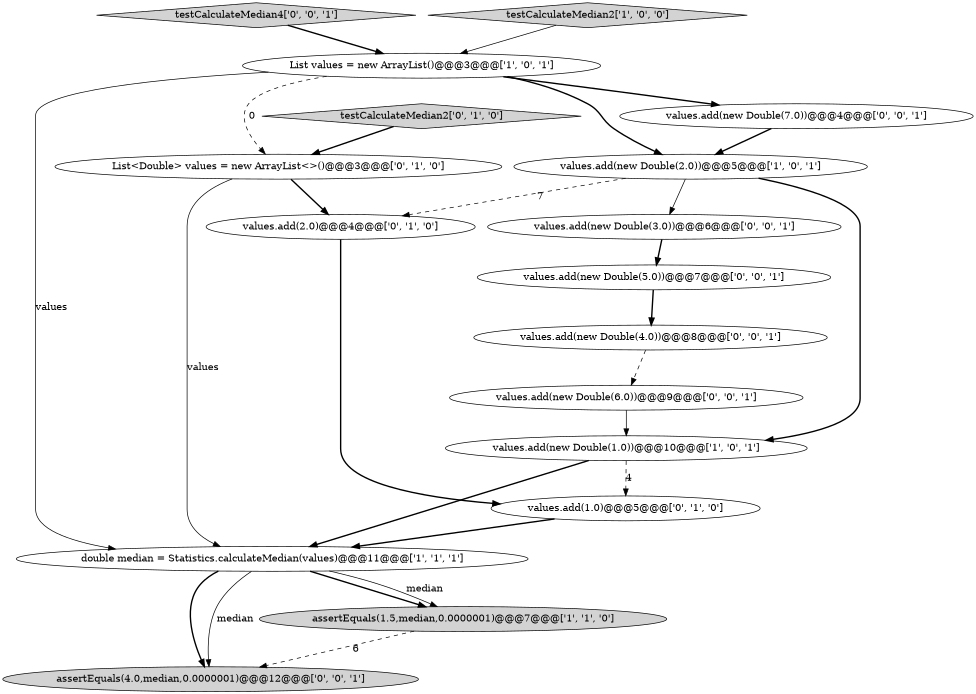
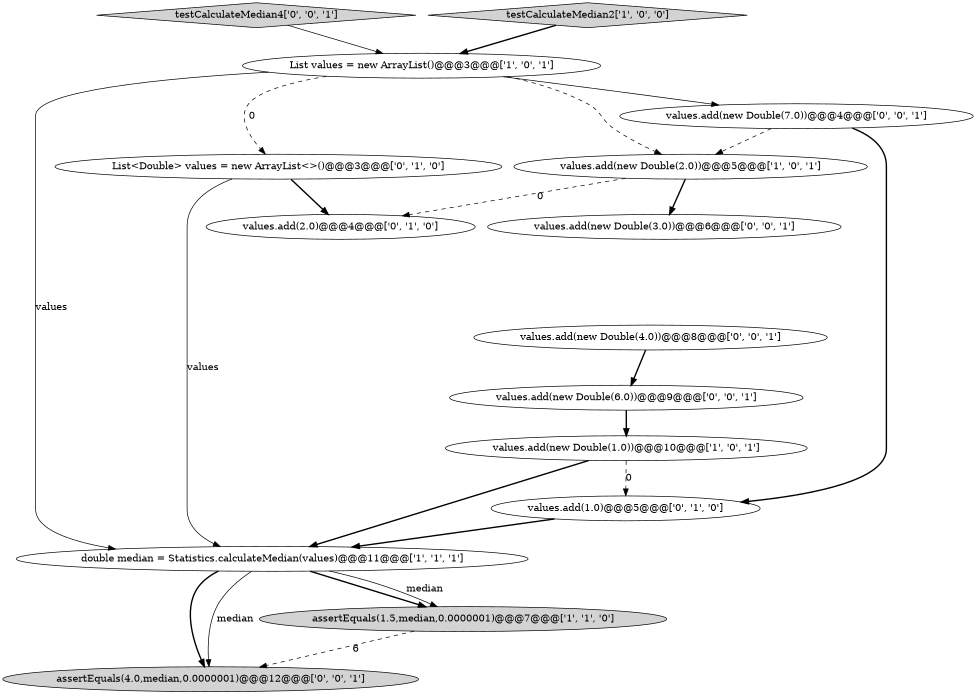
(332, 38) -> (332, 38)
(511, 38) -> (511, 38)
(608, 90) -> (608, 90)
(587, 103) -> (587, 103)
(422, 116) -> none
(747, 140) -> (747, 140)
(679, 194) -> (679, 194)
(541, 197) -> (541, 197)
(654, 277) -> none
(860, 305) -> none
(640, 364) -> (640, 364)
(626, 420) -> (626, 420)
(341, 429) -> (886, 358)
(629, 478) -> (629, 478)
